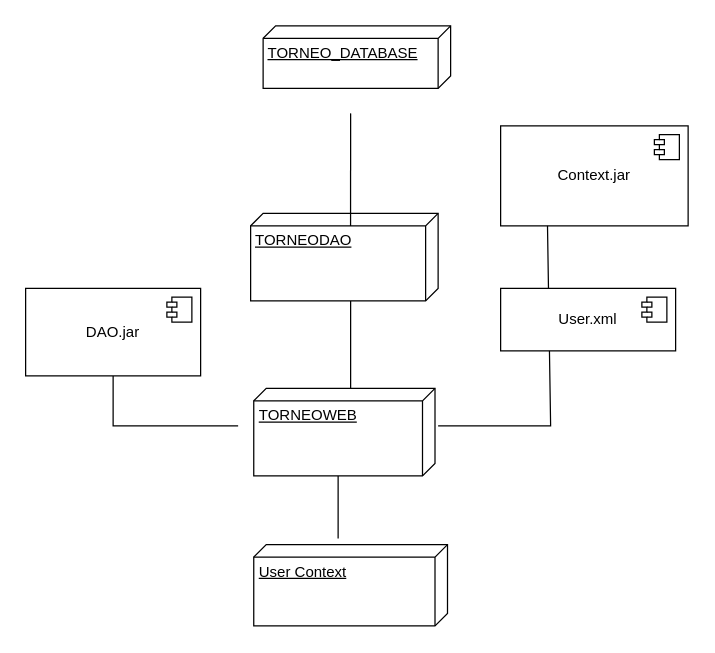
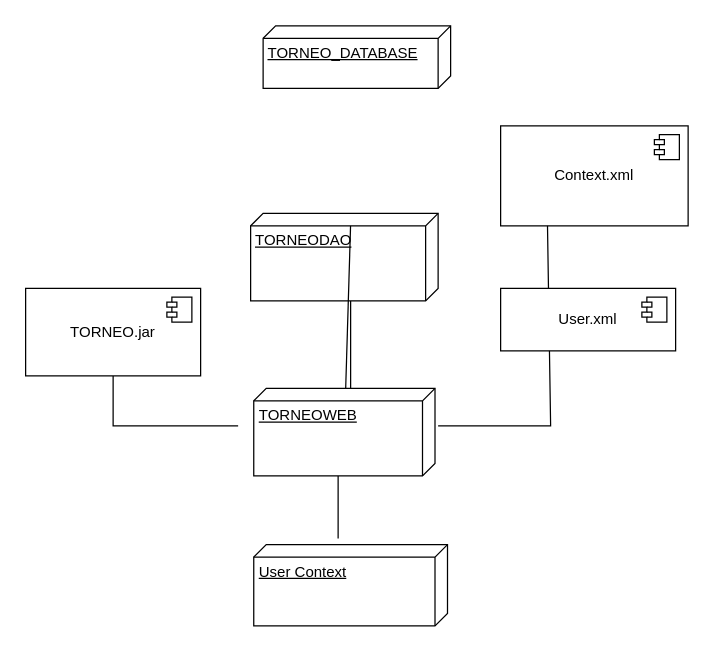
(351, 169) -> (349, 262)
(594, 176) -> (594, 176)
(113, 332) -> (113, 332)
